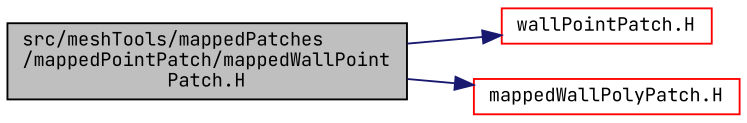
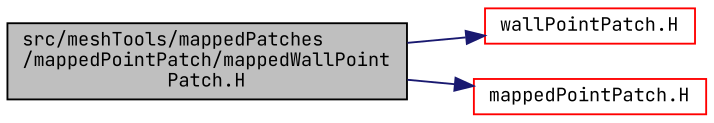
(607, 97) -> (590, 97)
